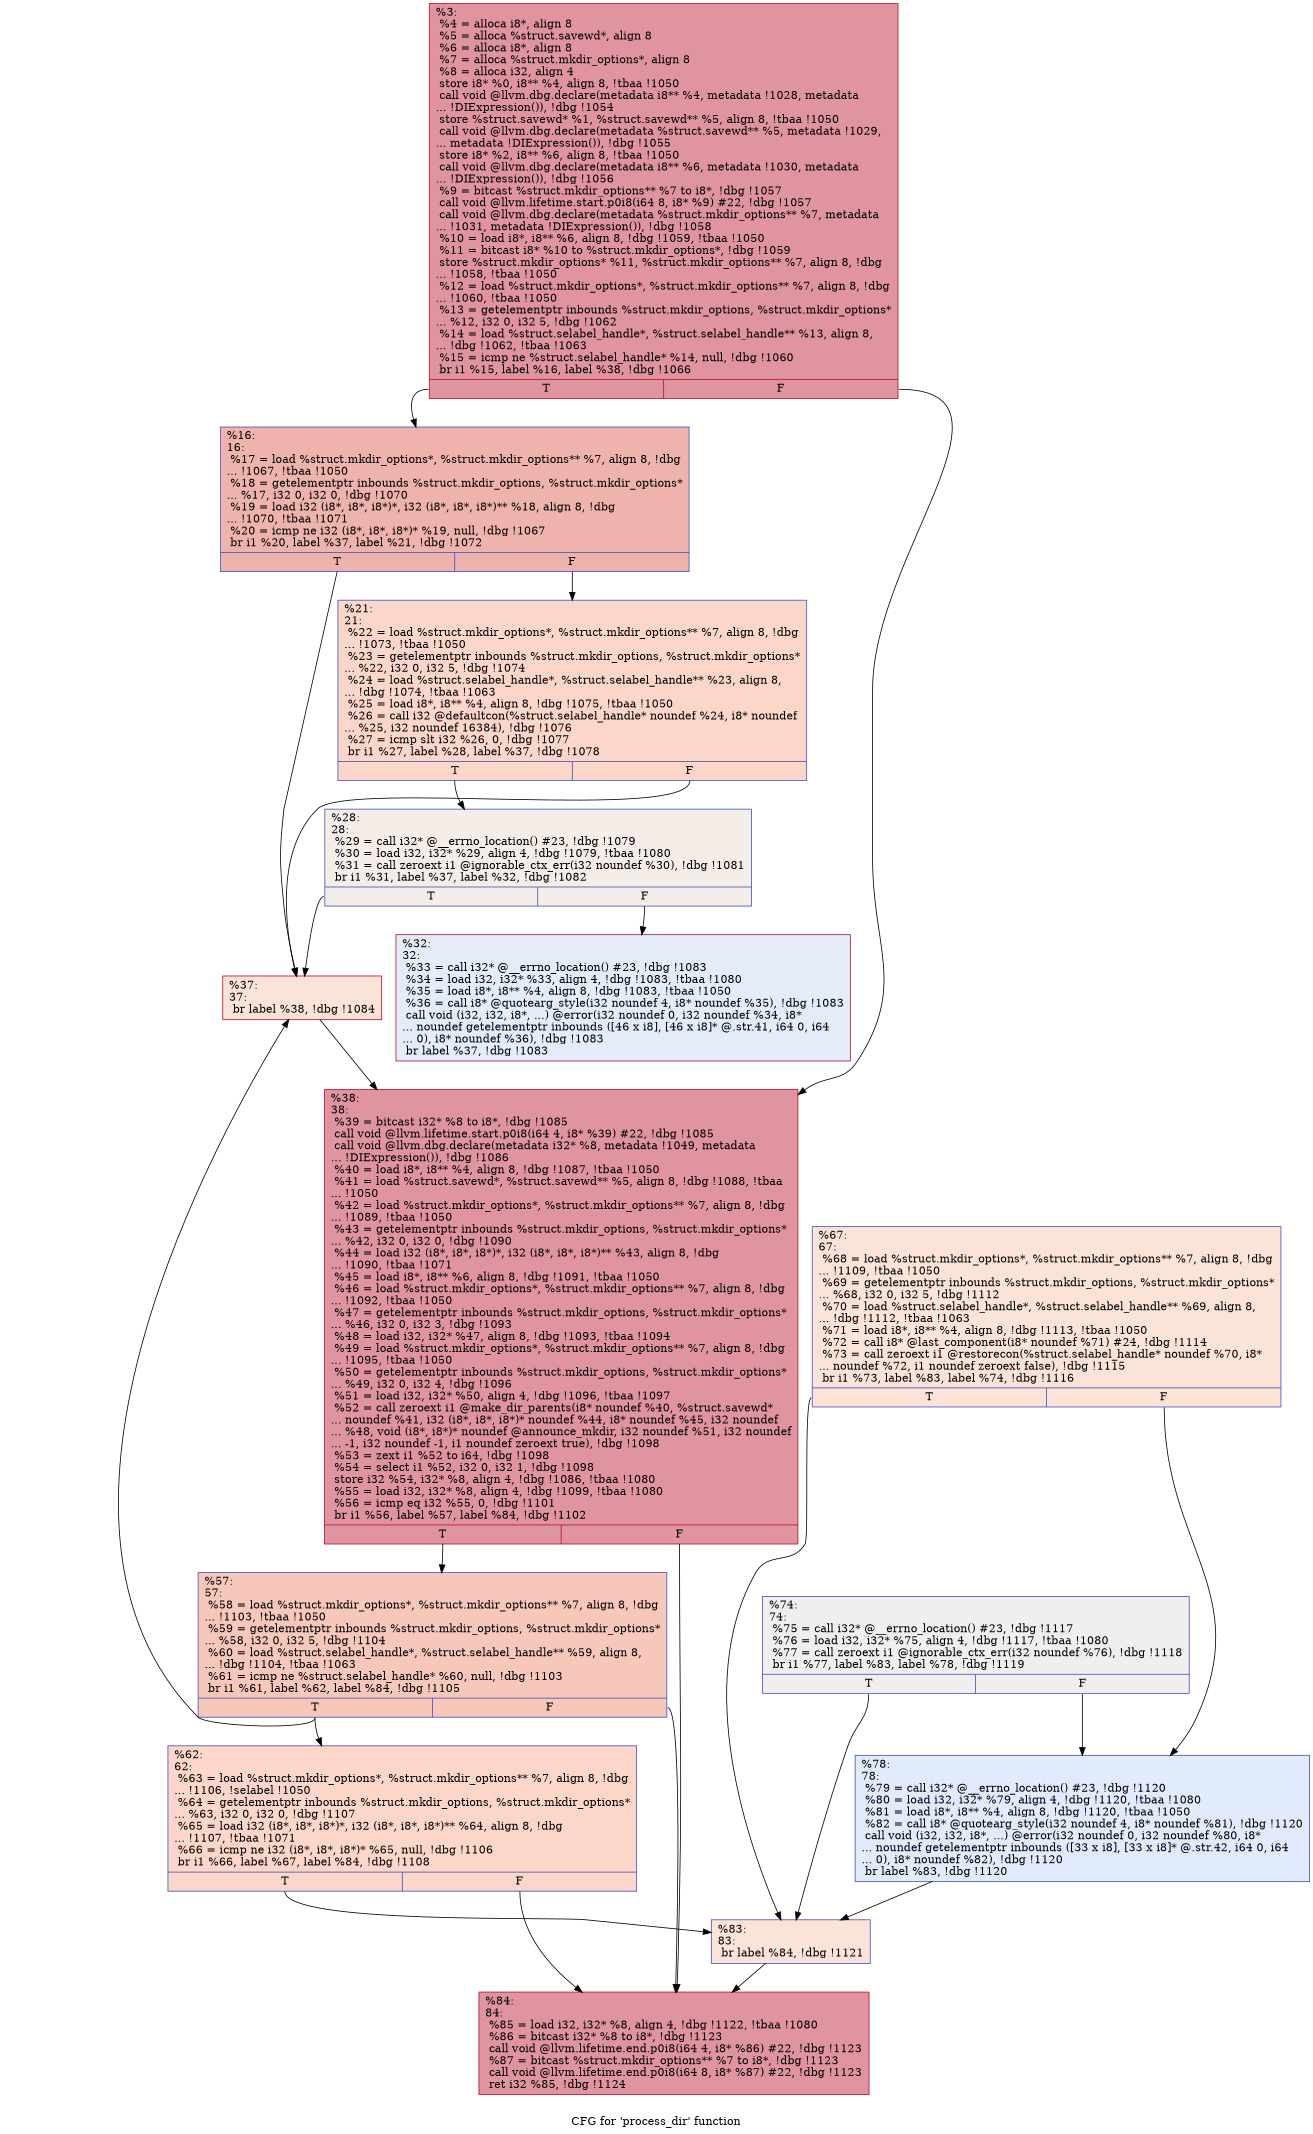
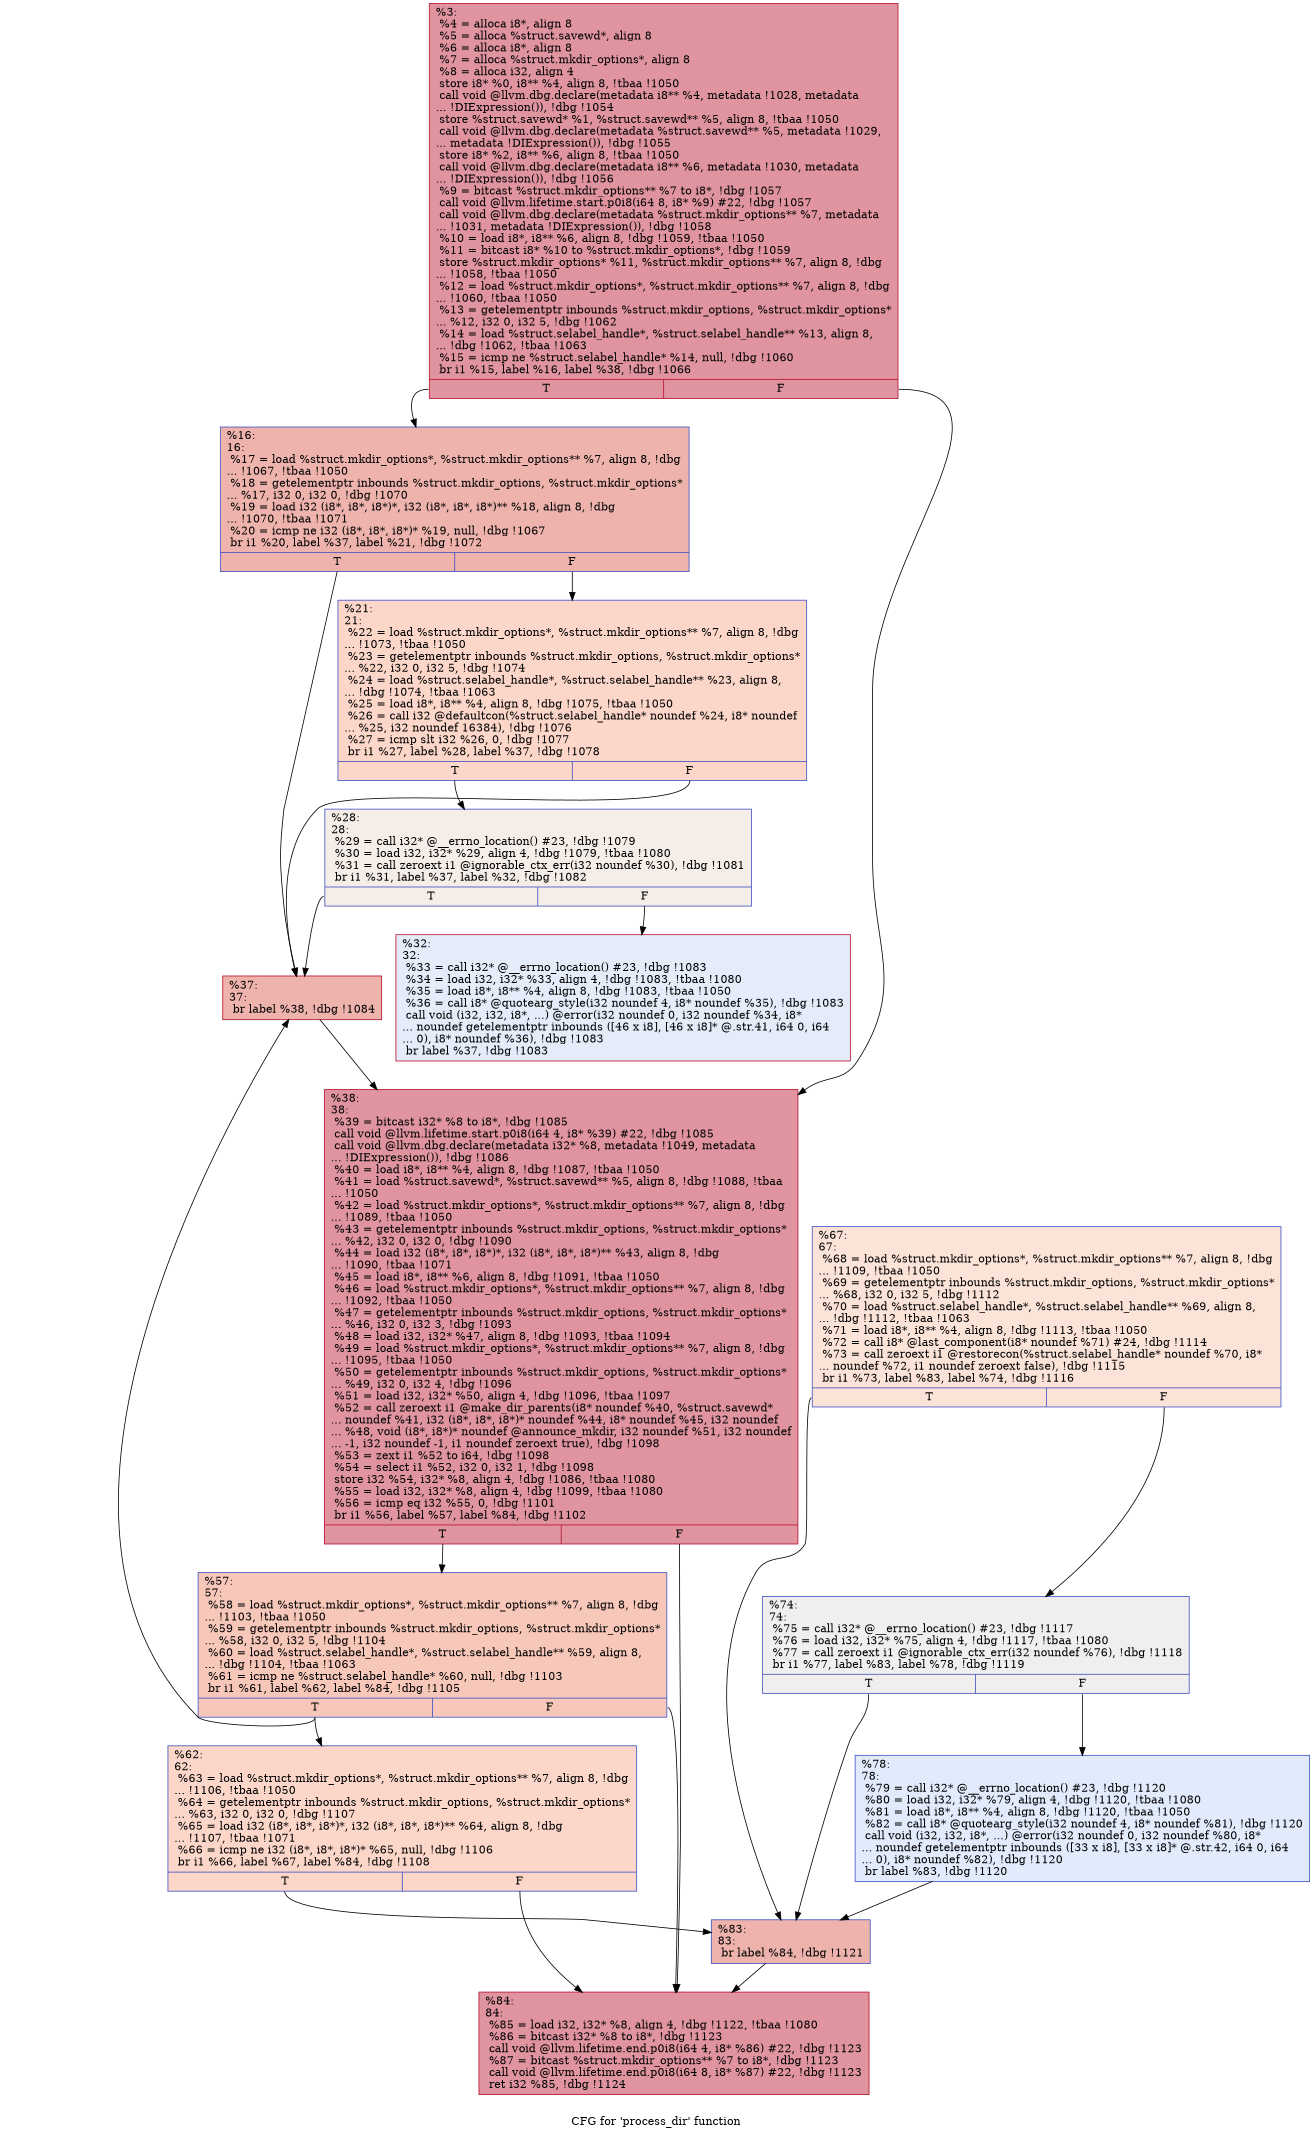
(302, 998) -> (302, 998)
(1206, 1581) -> (1128, 1511)
(243, 1791) -> (235, 1791)
(791, 1942) -> (791, 1942)
